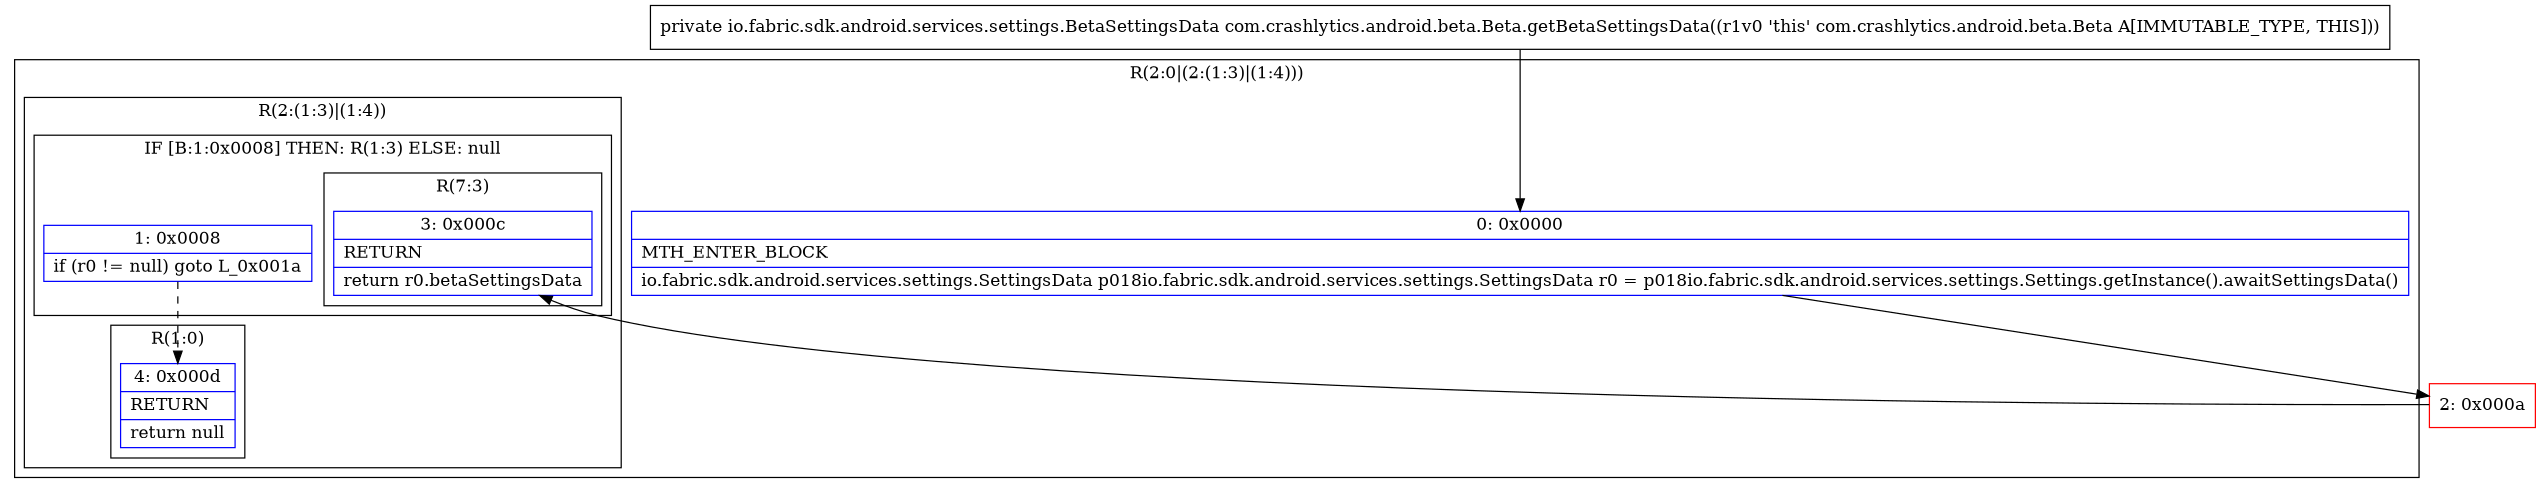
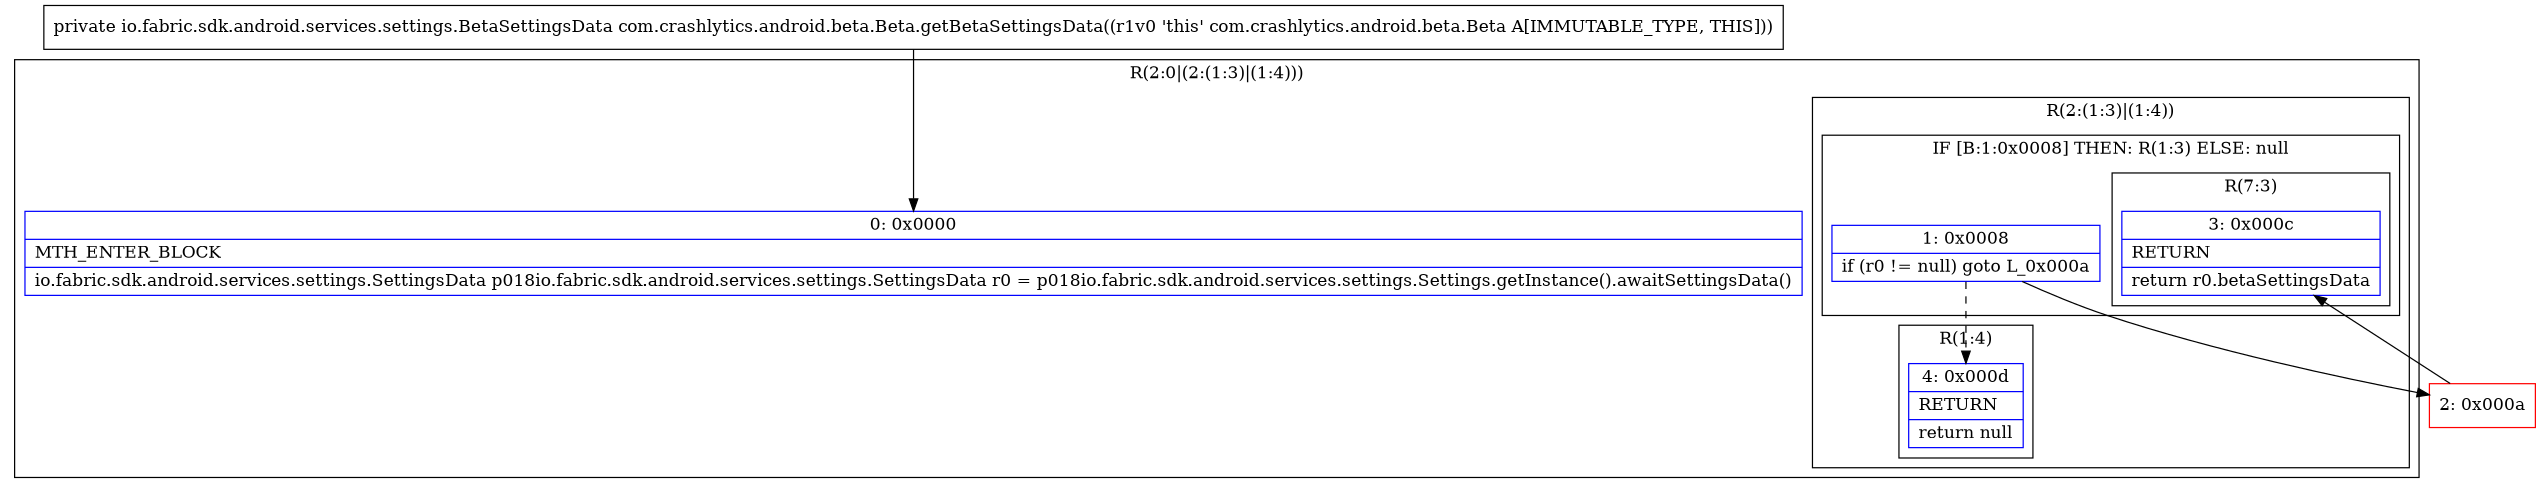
(178, 267) -> (1966, 267)
(178, 339) -> (1966, 339)
(2100, 345) -> (2217, 347)
